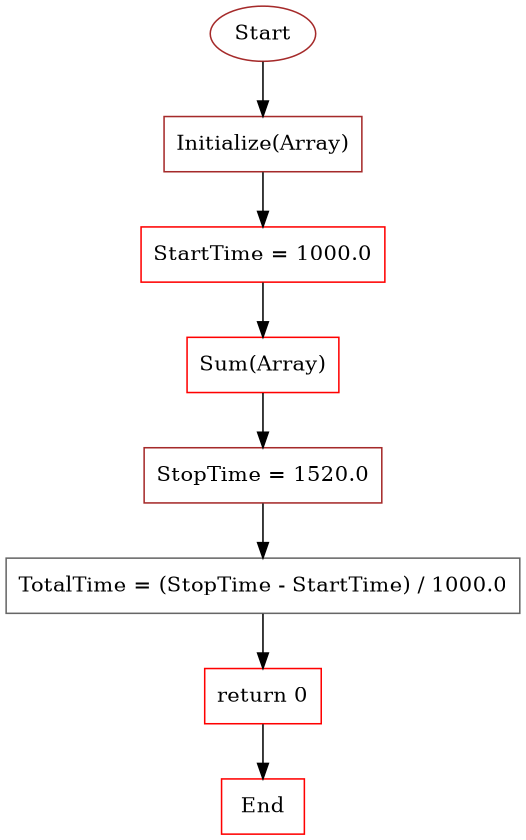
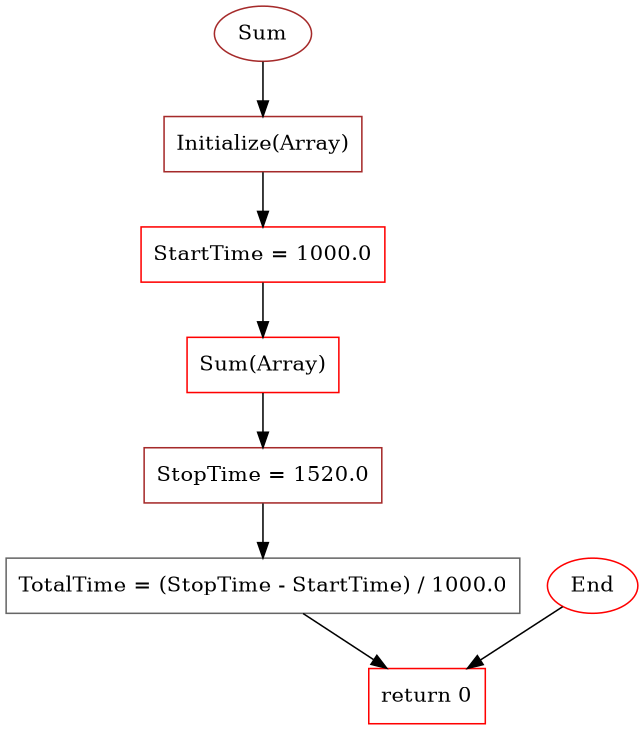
(263, 34) -> (263, 34)
(263, 744) -> (521, 633)
(263, 807) -> (593, 586)
